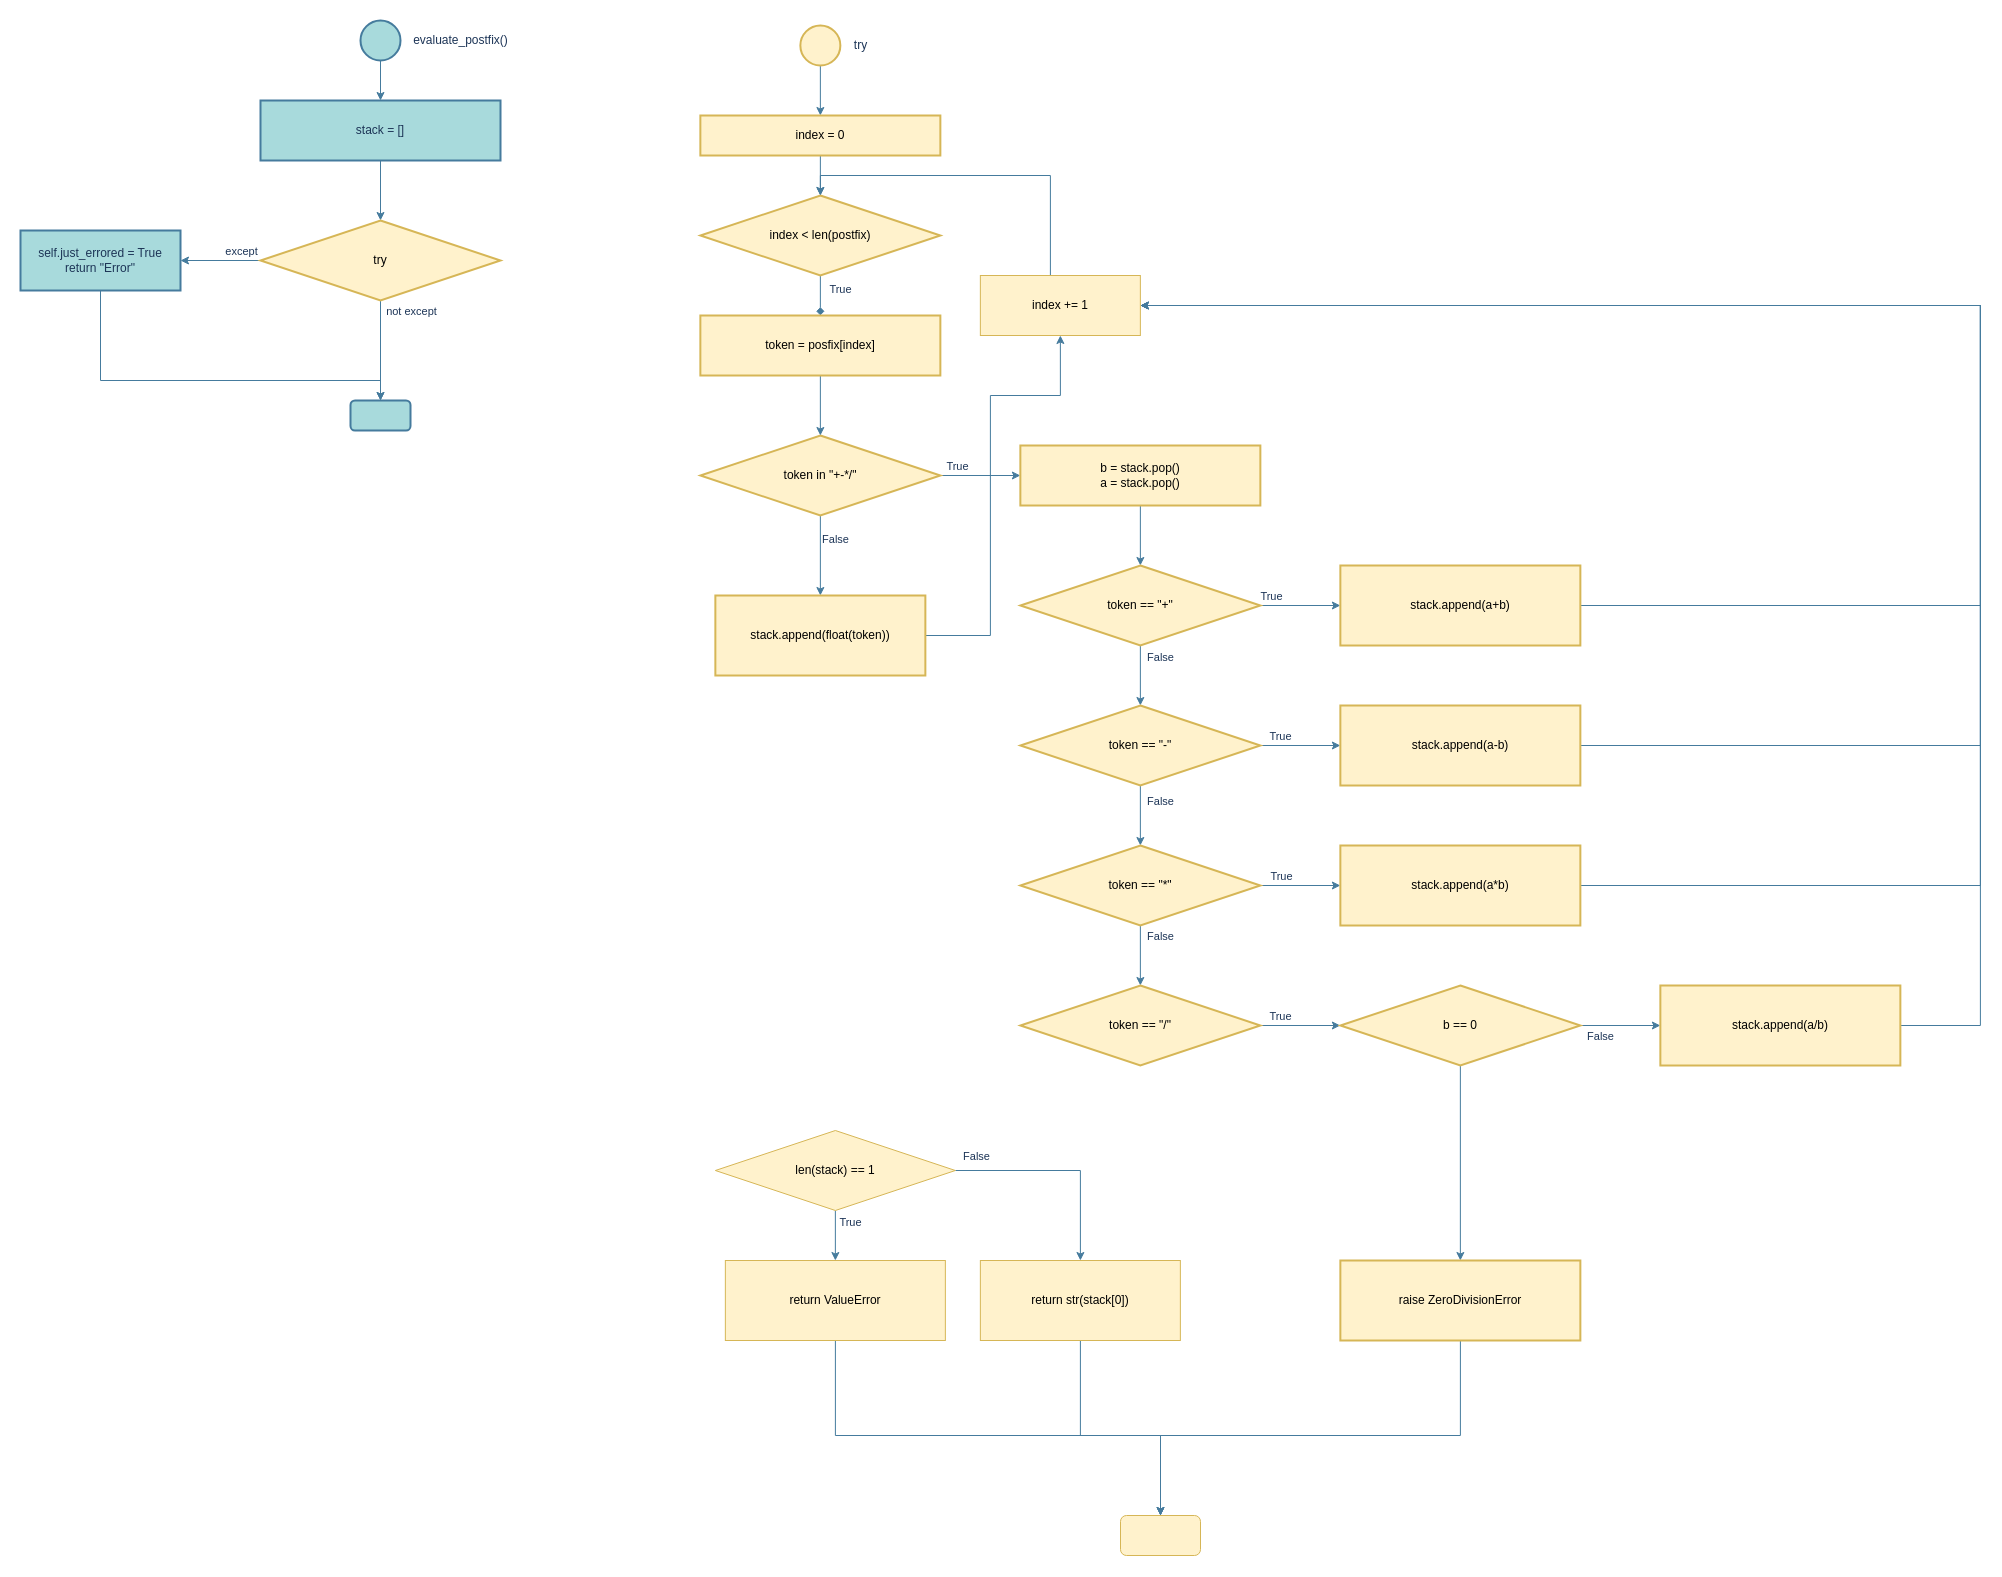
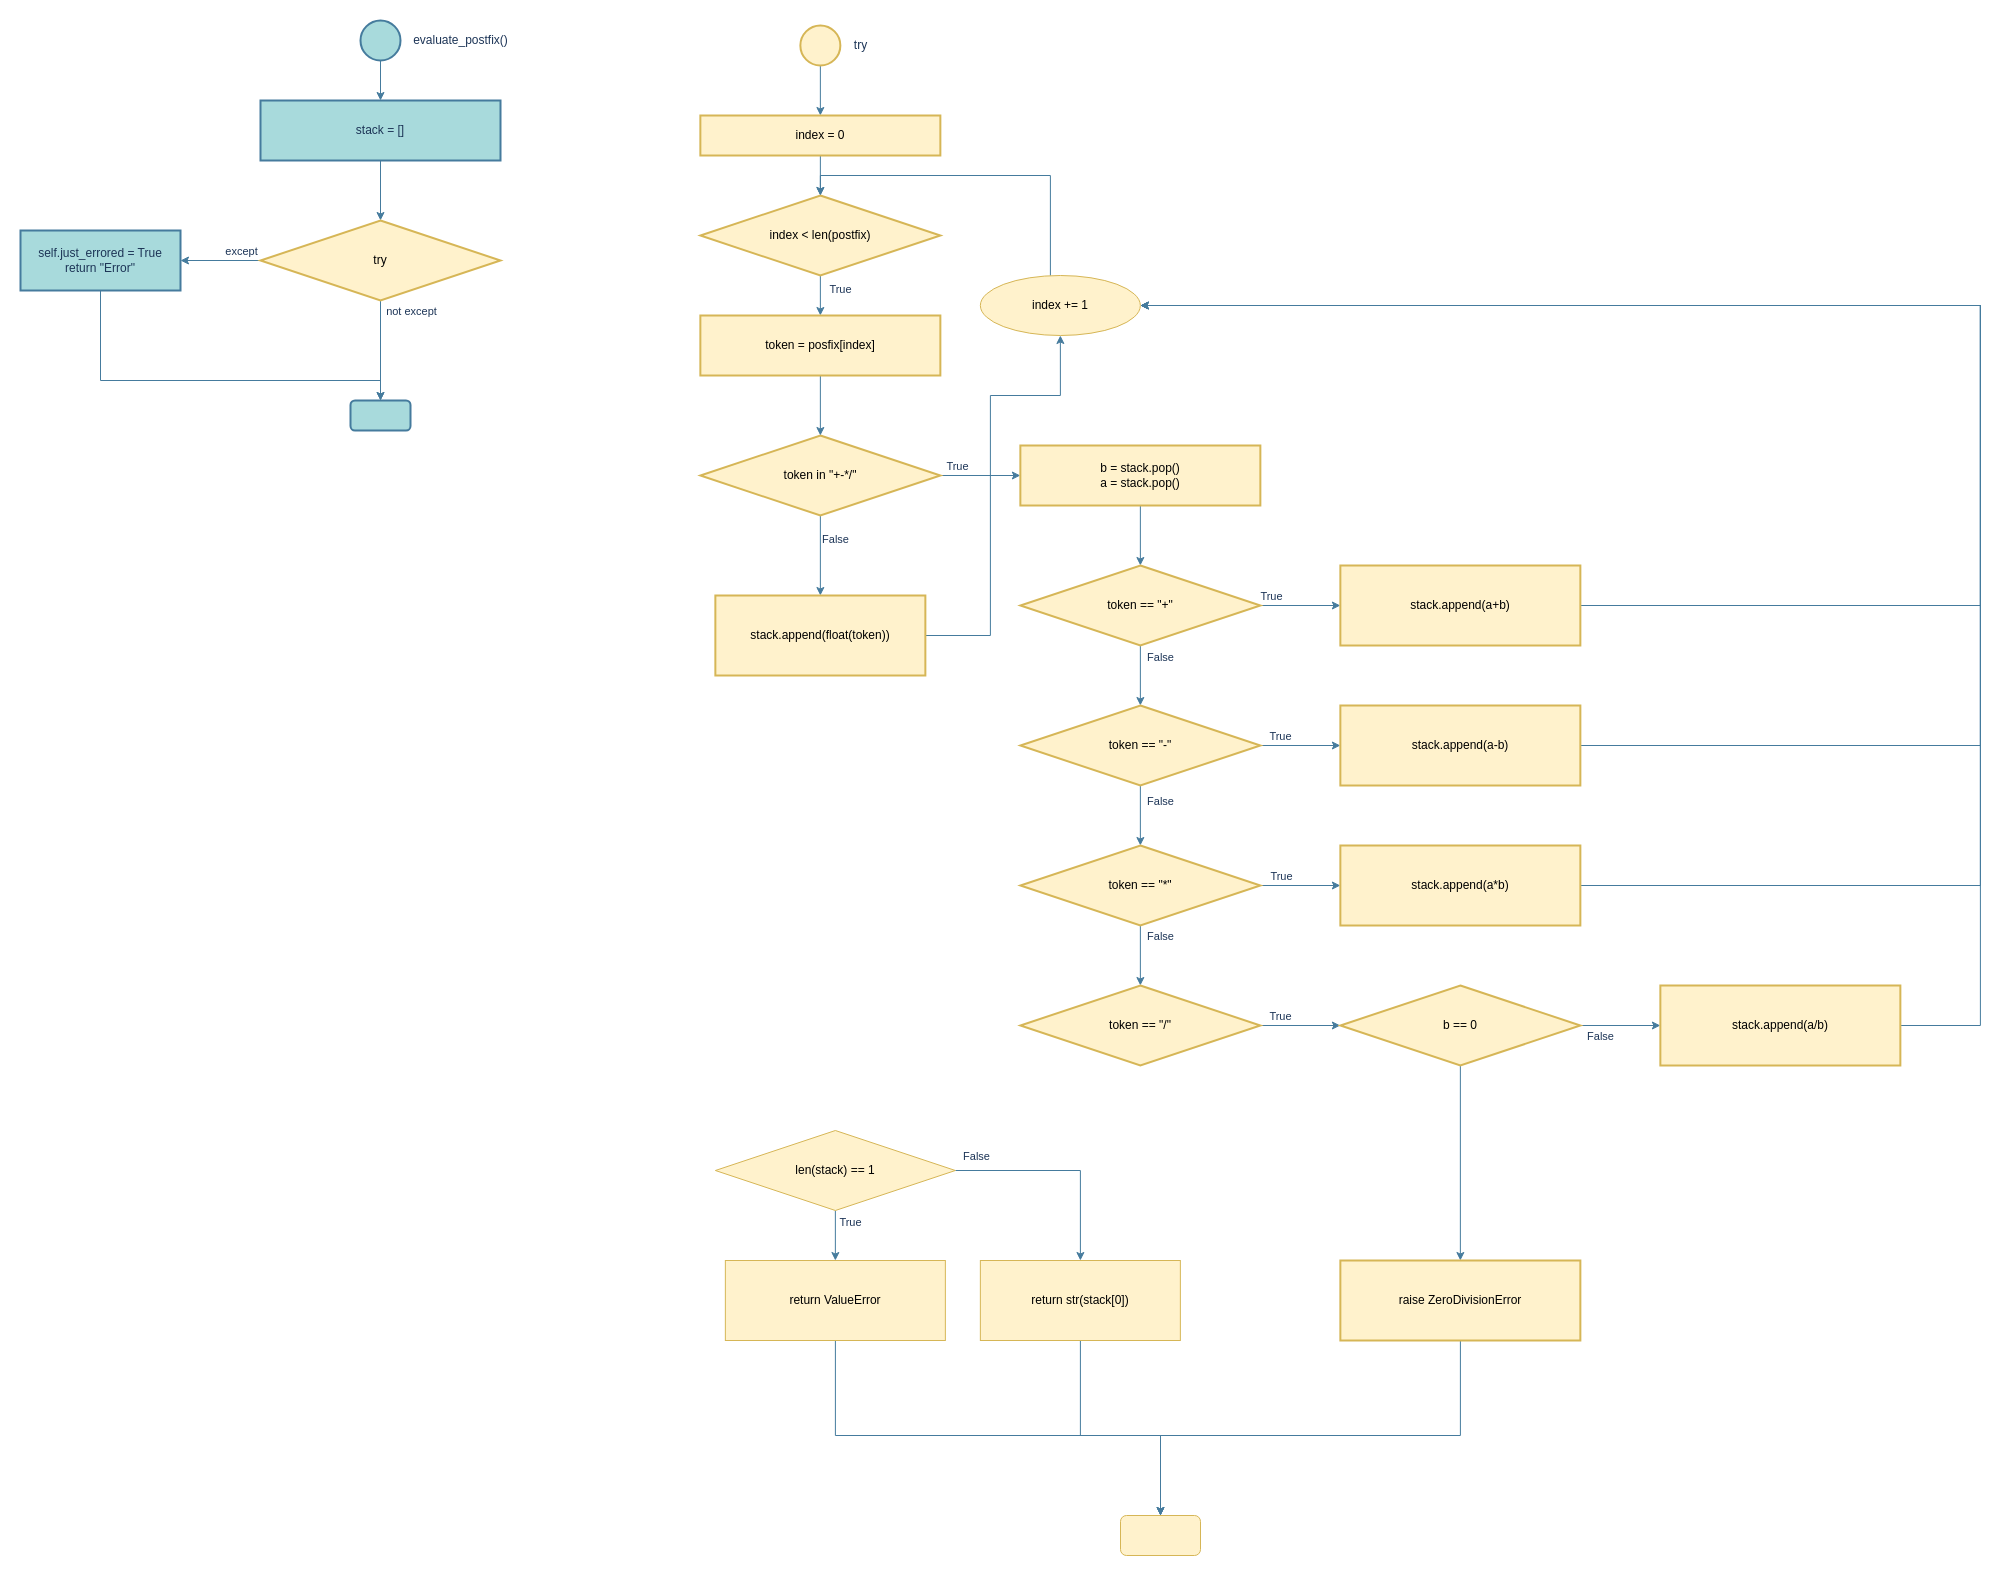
(1060, 306) -> (1060, 306)
(820, 307) -> (820, 307)
